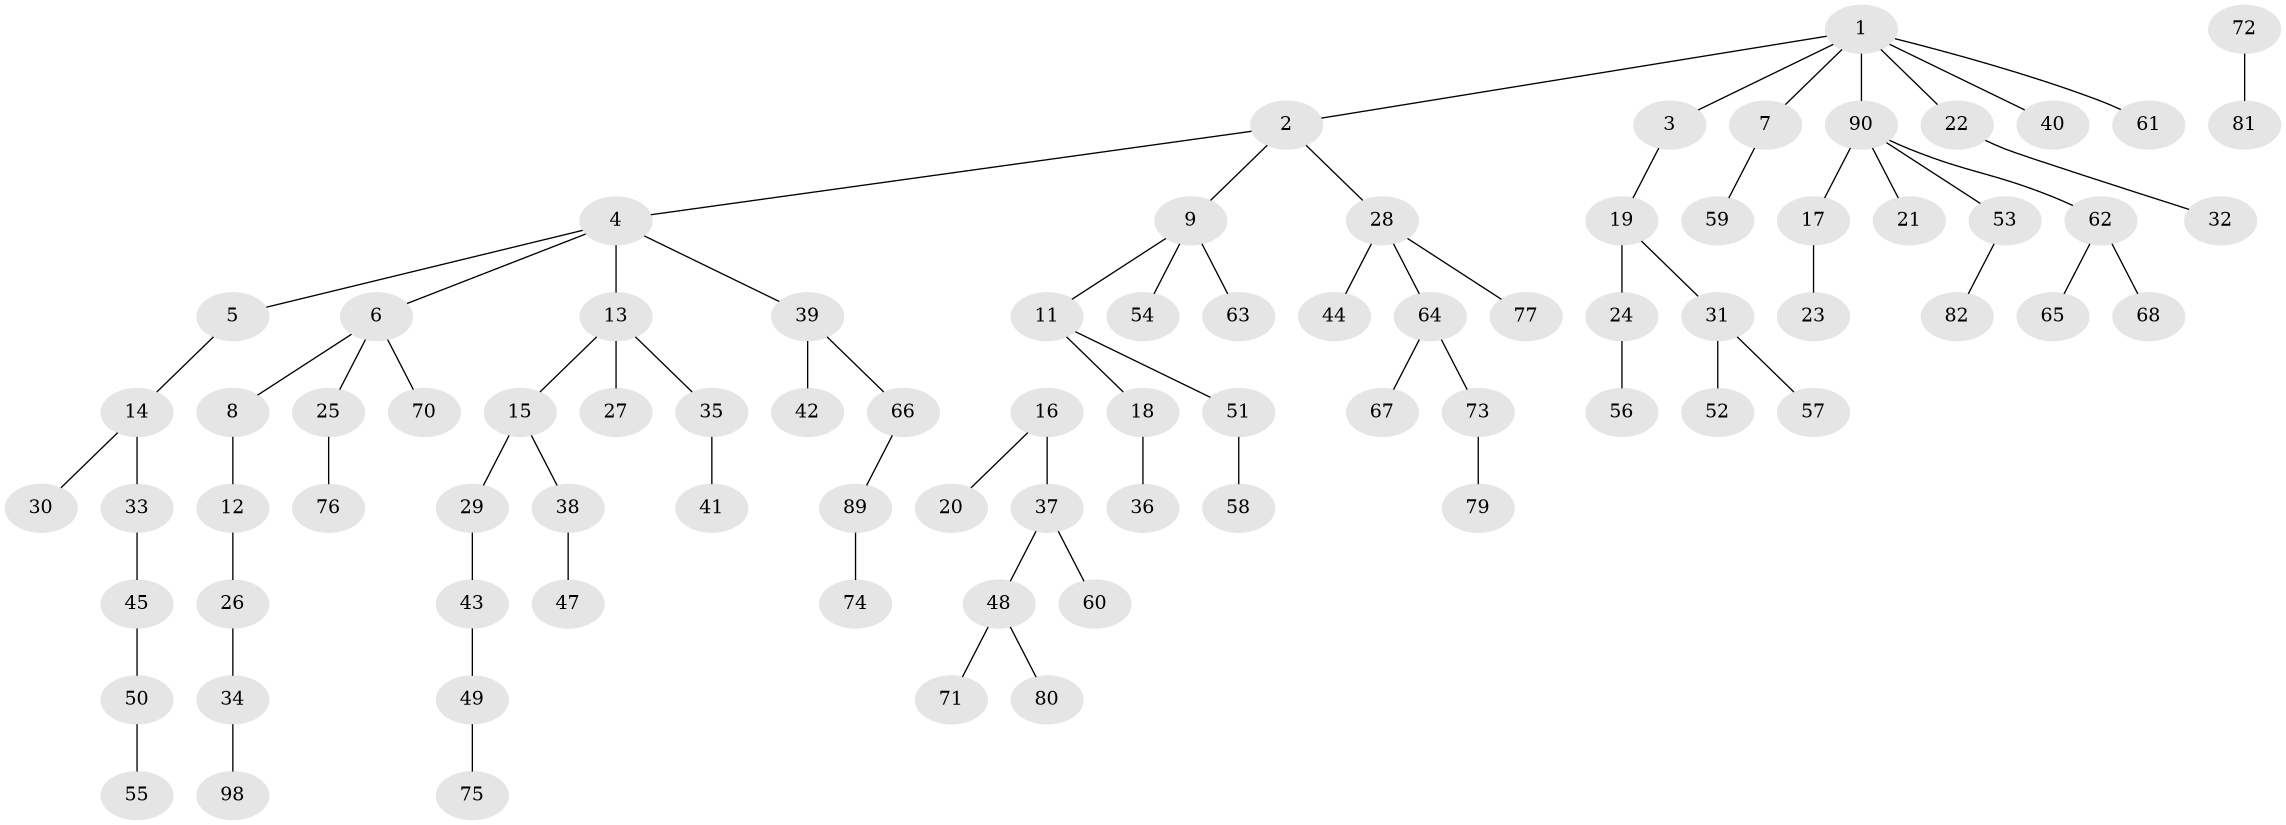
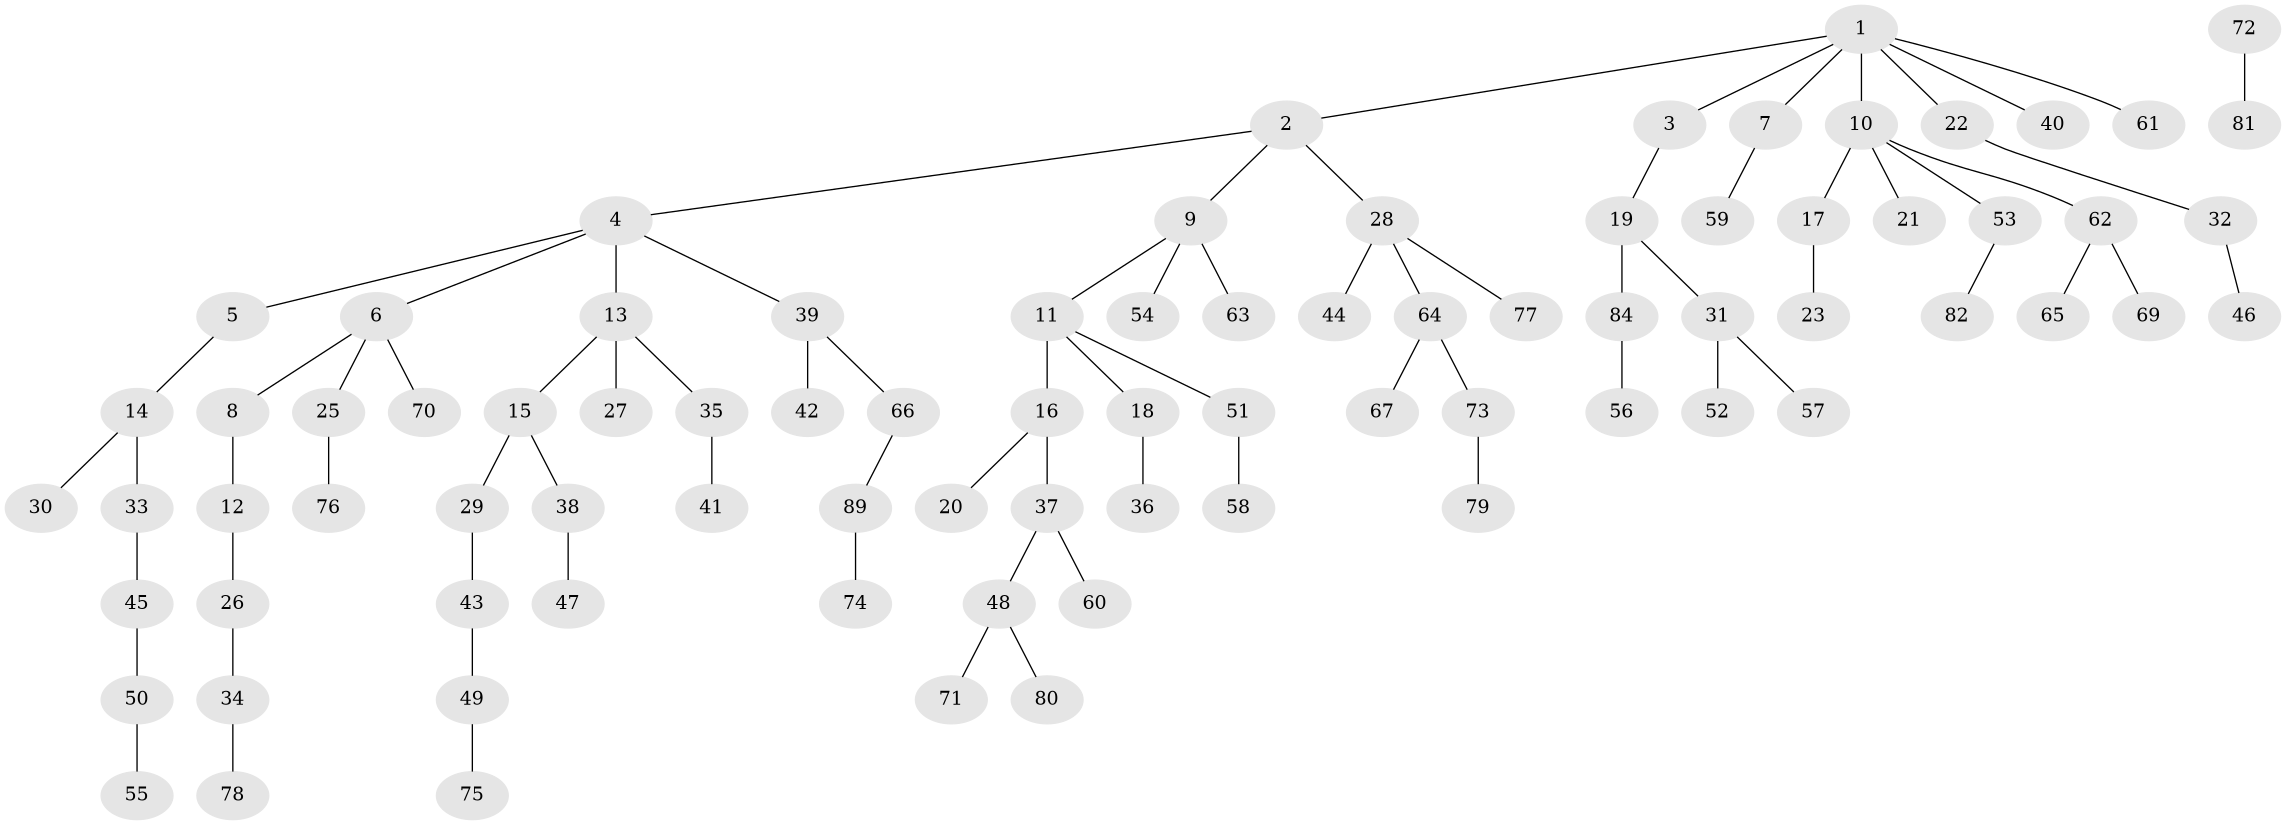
(1861, 125) -> (1861, 125)
(1622, 317) -> (1622, 317)
(2149, 317) -> (2149, 317)
none -> (2245, 317)
none -> (1047, 365)
(233, 796) -> (233, 796)
